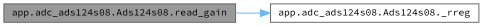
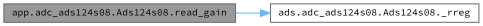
(375, 13) -> (375, 13)
